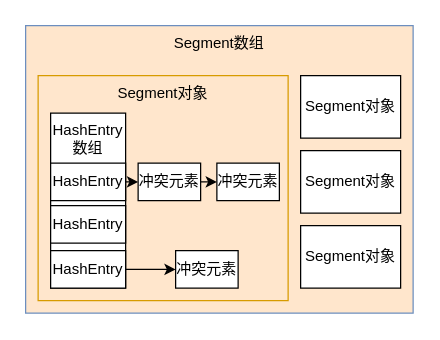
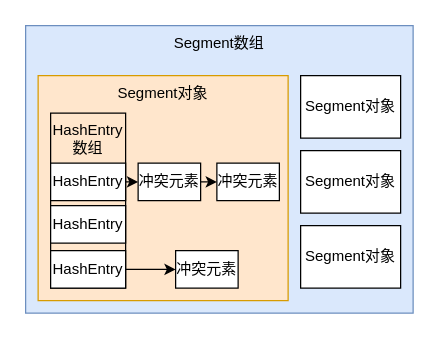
(219, 43) -> (219, 43)
(88, 140) -> (88, 140)
